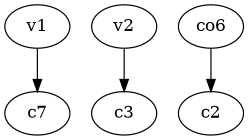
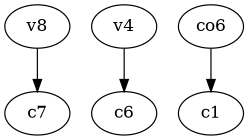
(37, 27) -> (37, 27)
(124, 27) -> (124, 27)
(124, 113) -> (124, 113)
(211, 113) -> (211, 113)
